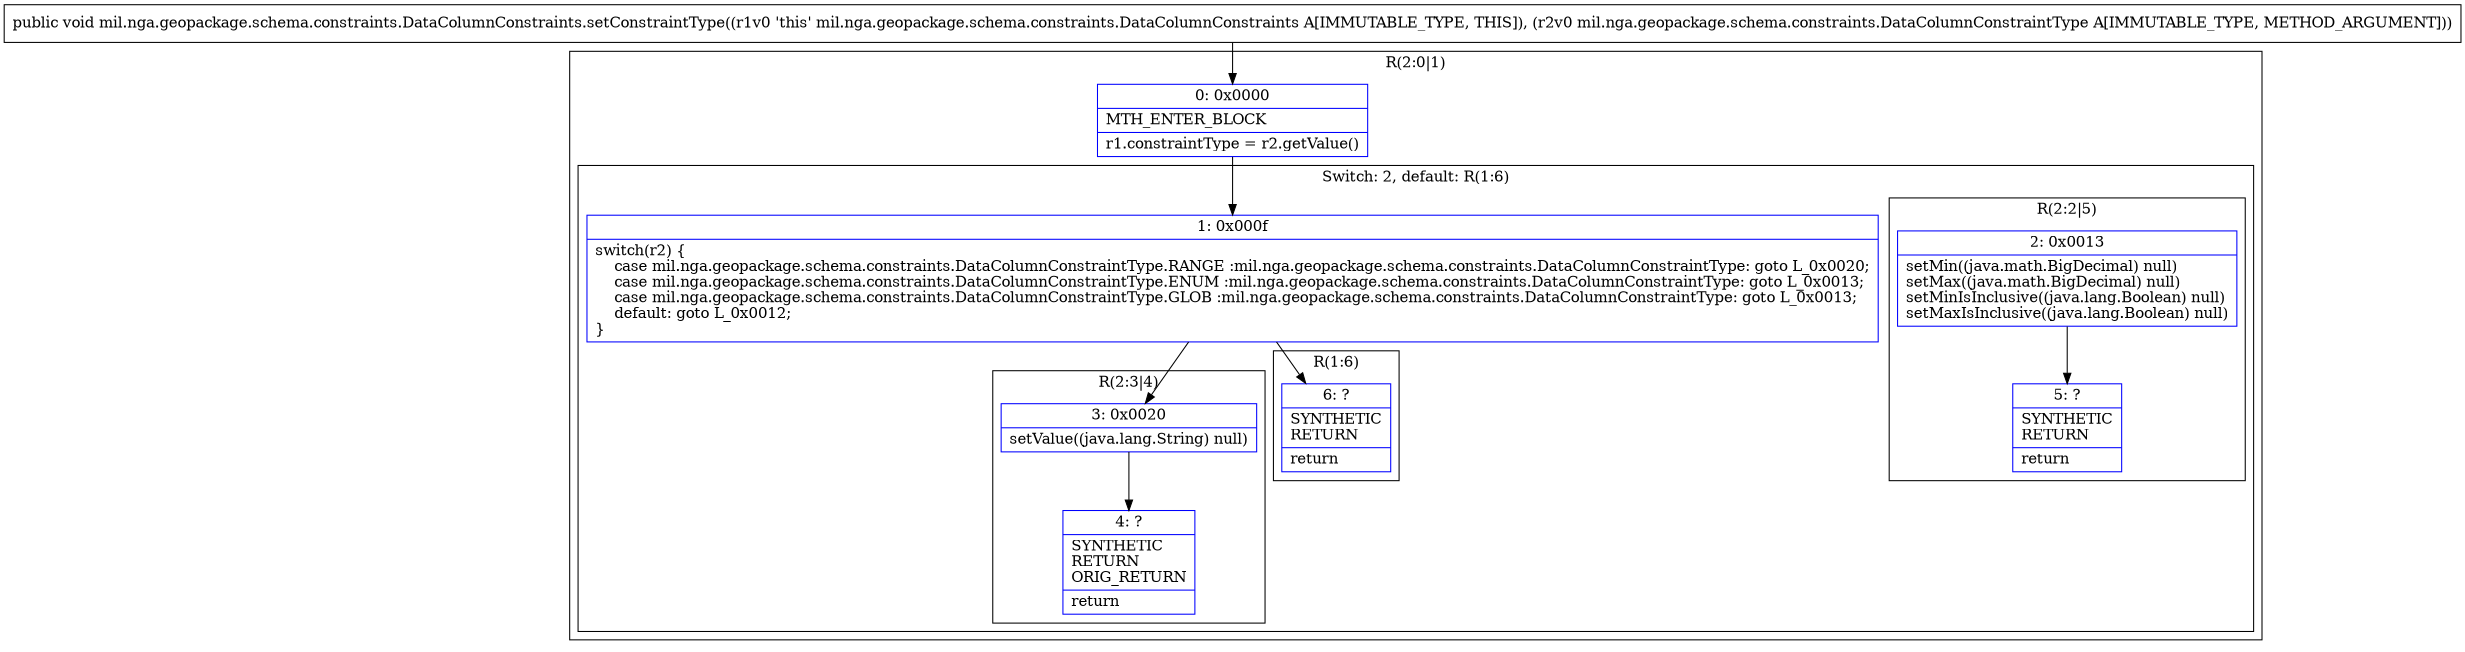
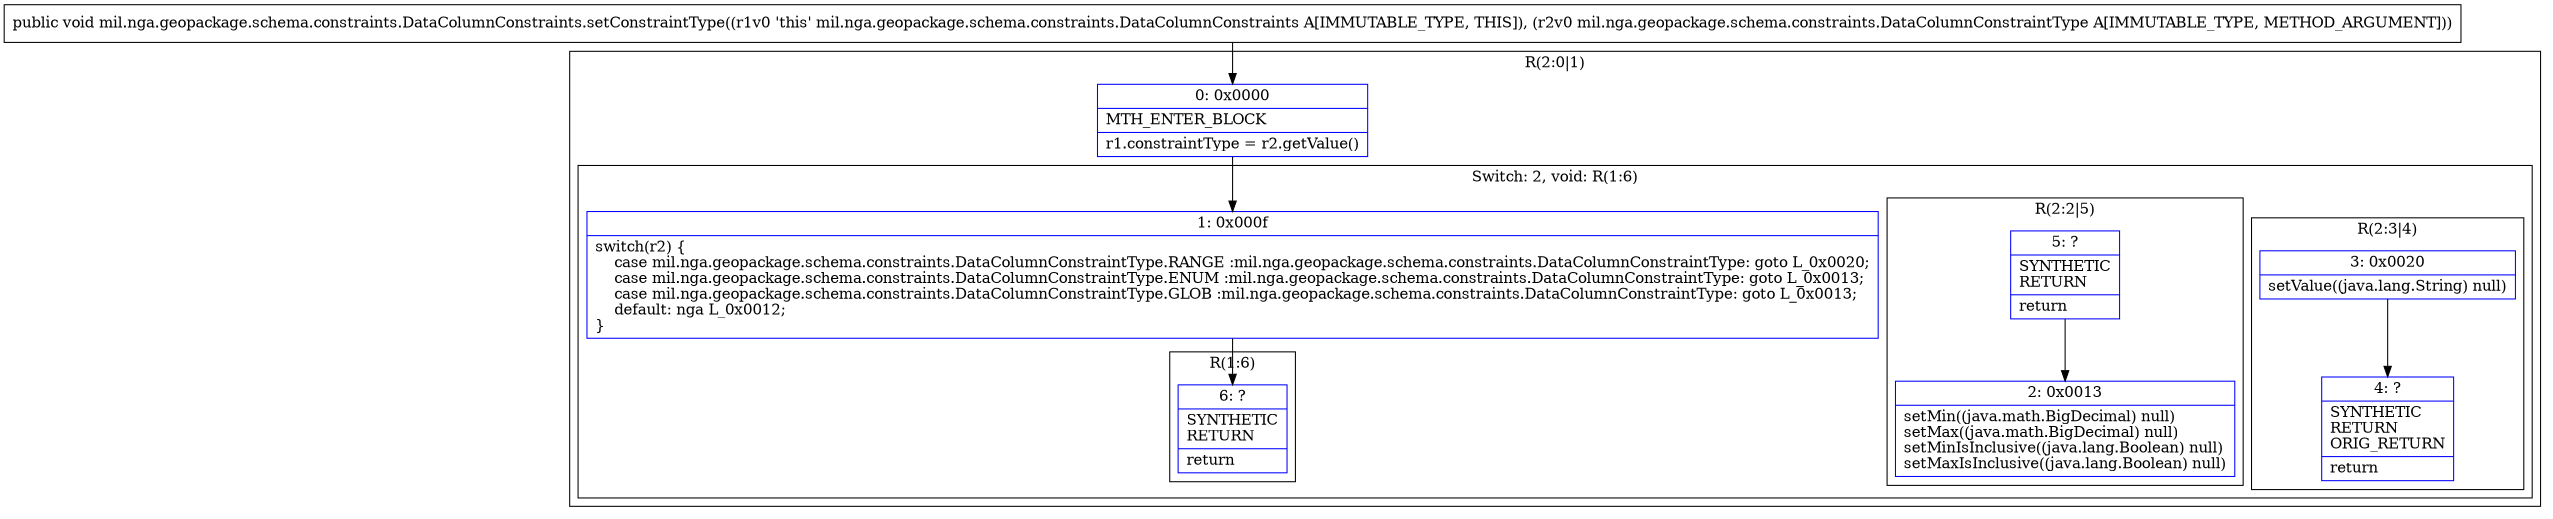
(1416, 178) -> (1555, 178)
(693, 314) -> (691, 310)
(2067, 350) -> (2065, 345)
(1174, 363) -> none
